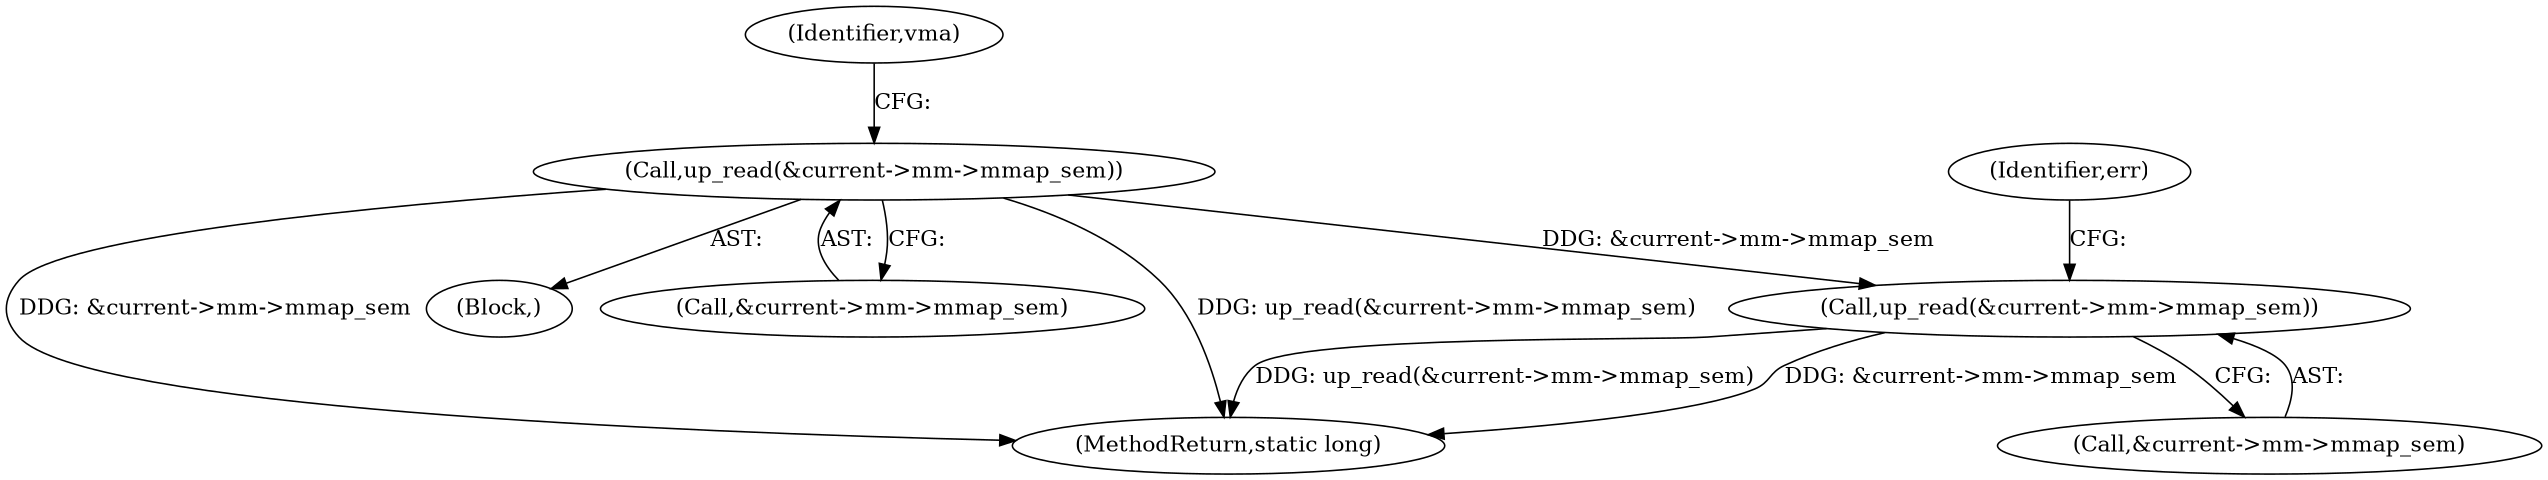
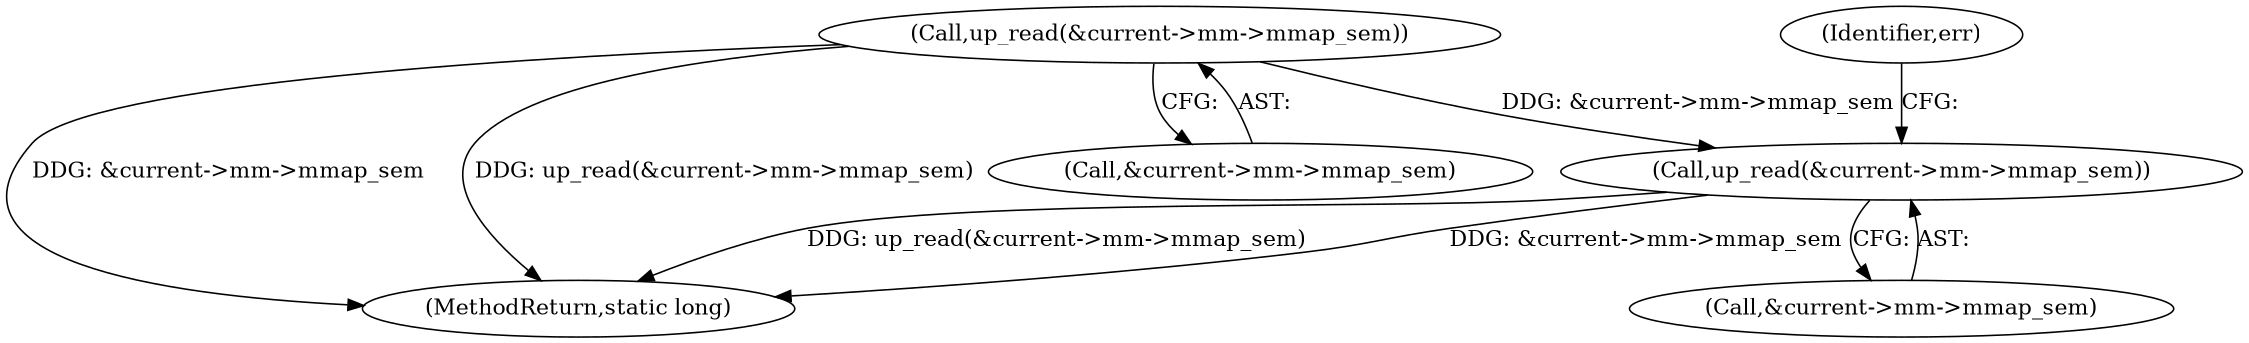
(874, 35) -> none
(499, 309) -> none
